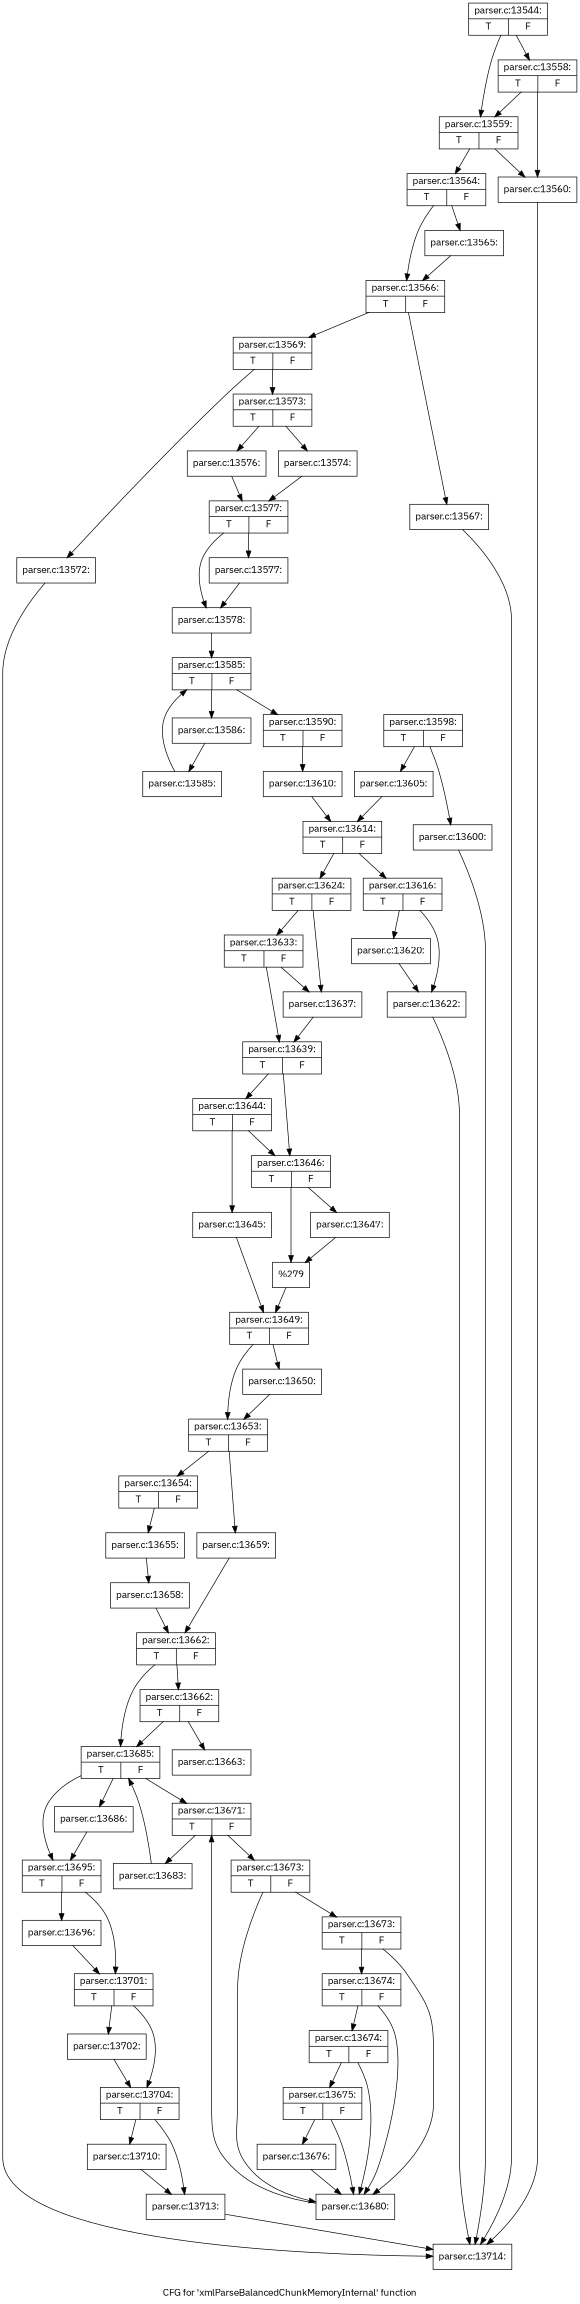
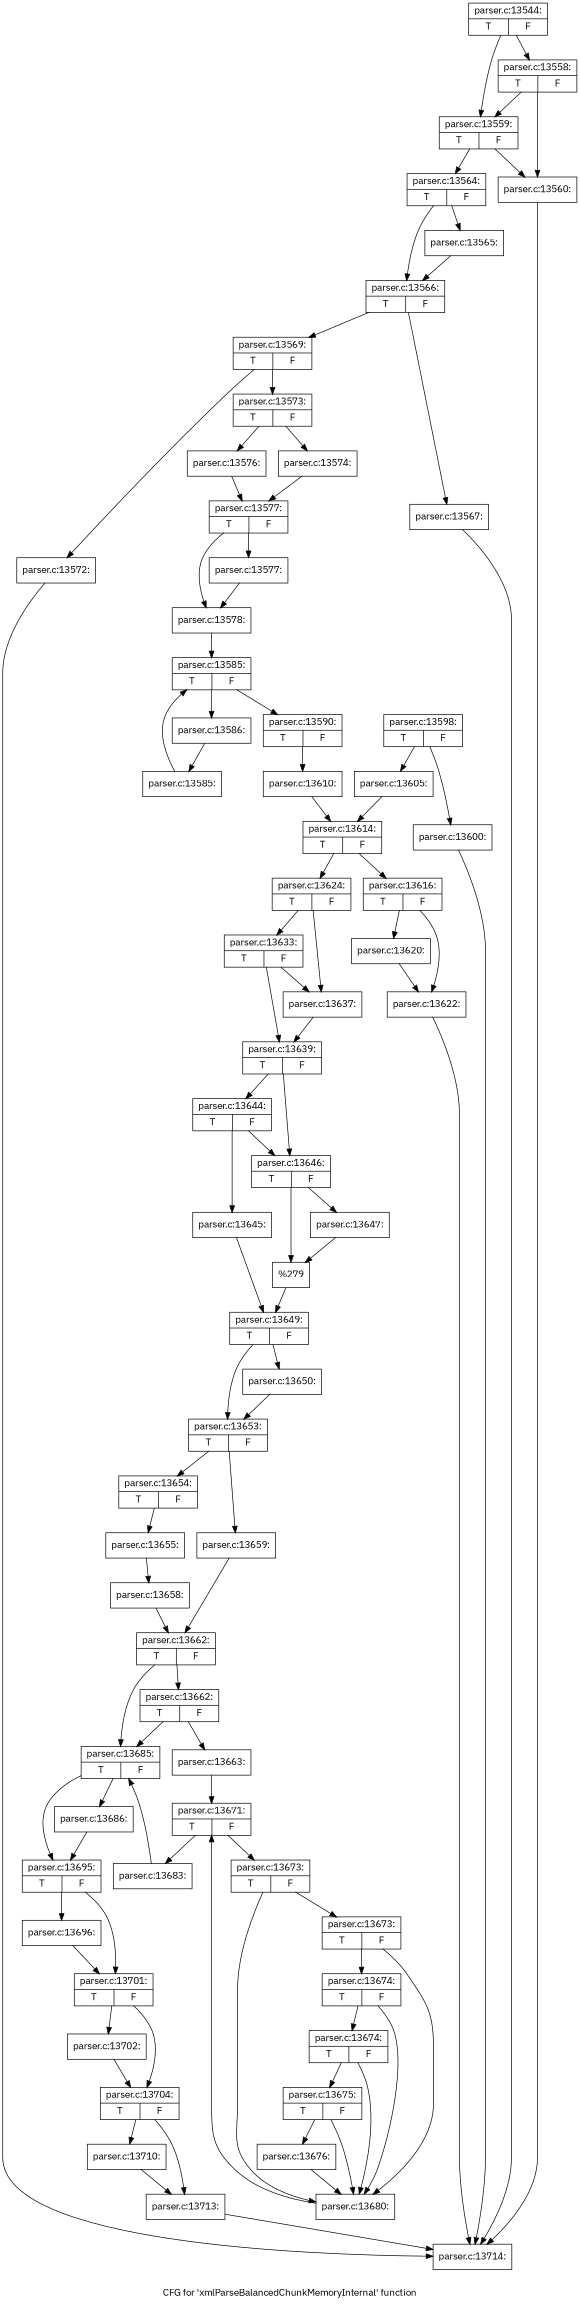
(163, 1789) -> (212, 1786)
